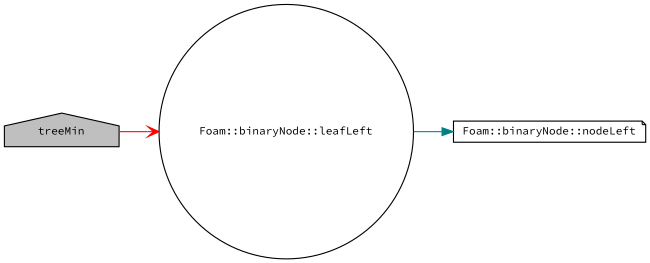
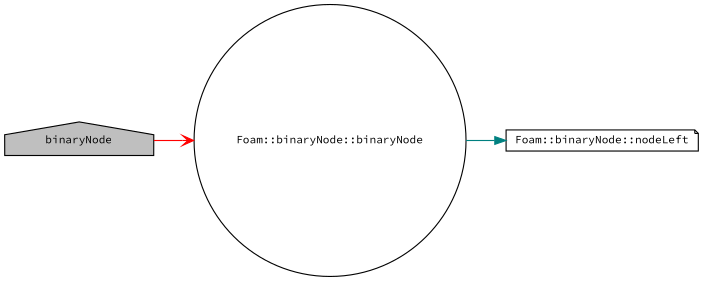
(62, 132) -> (79, 140)
(286, 132) -> (330, 140)
